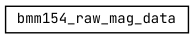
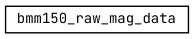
(97, 20) -> (97, 20)
